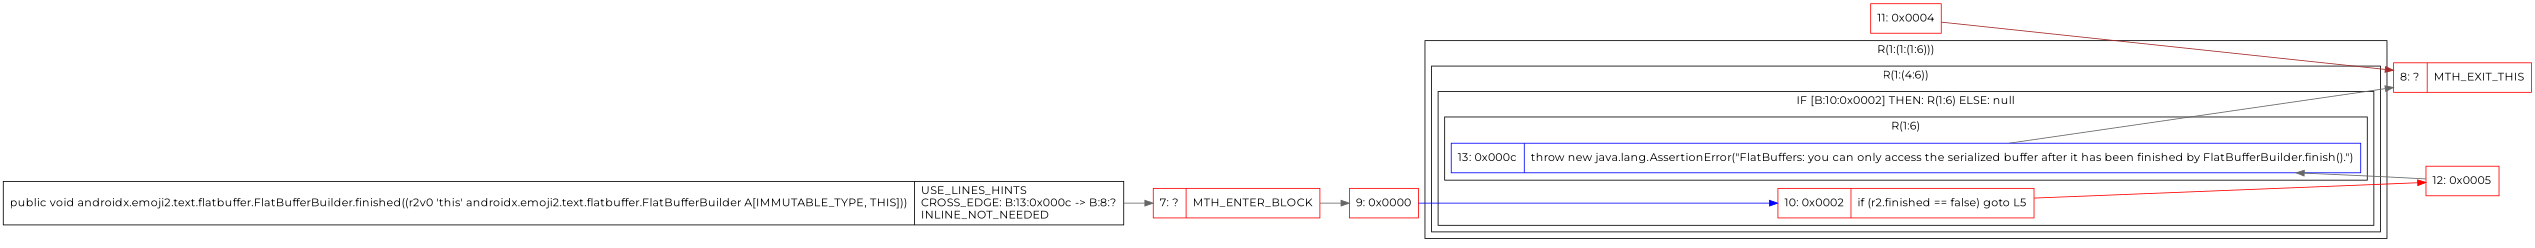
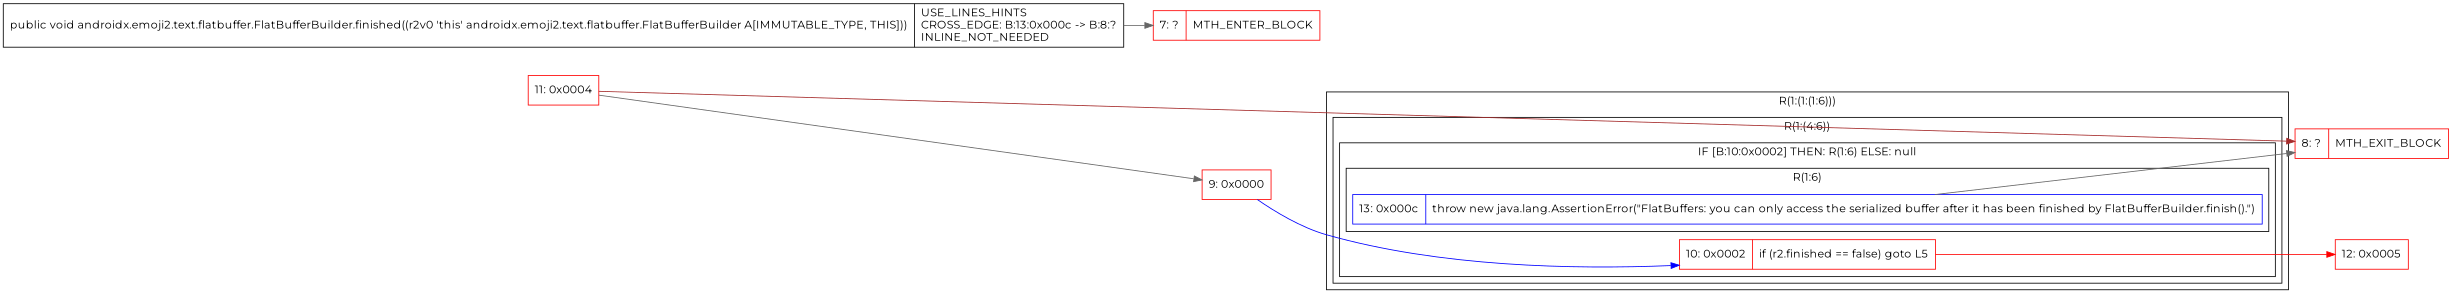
(2479, 77) -> (2389, 143)
(2350, 175) -> none
(1330, 203) -> (896, 137)
